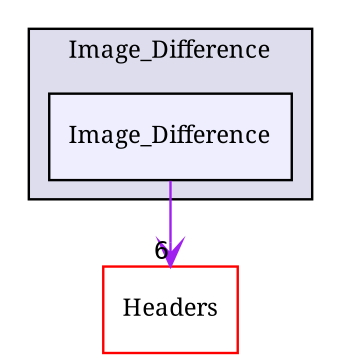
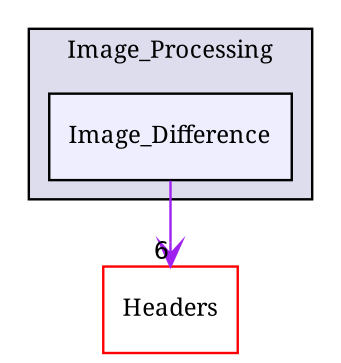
(170, 52) -> (170, 52)
